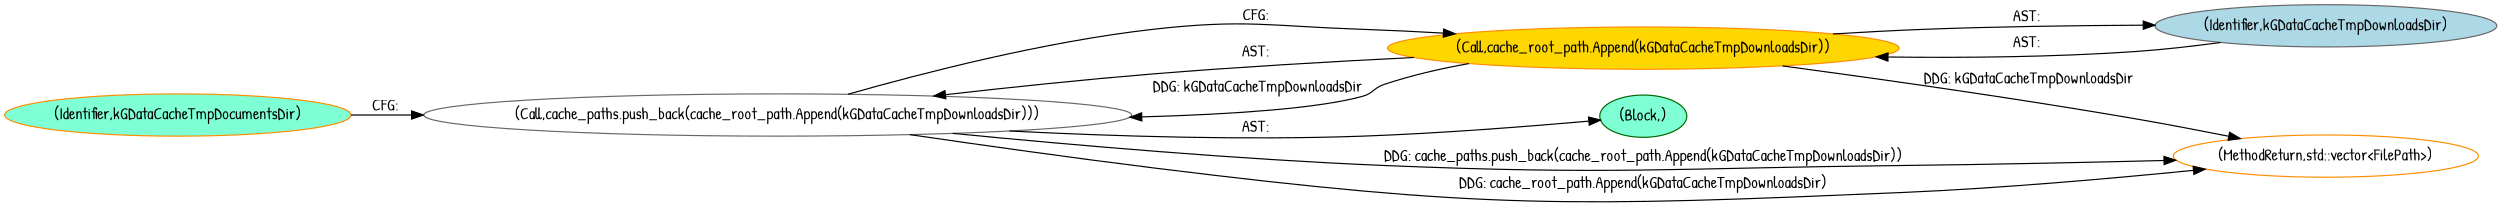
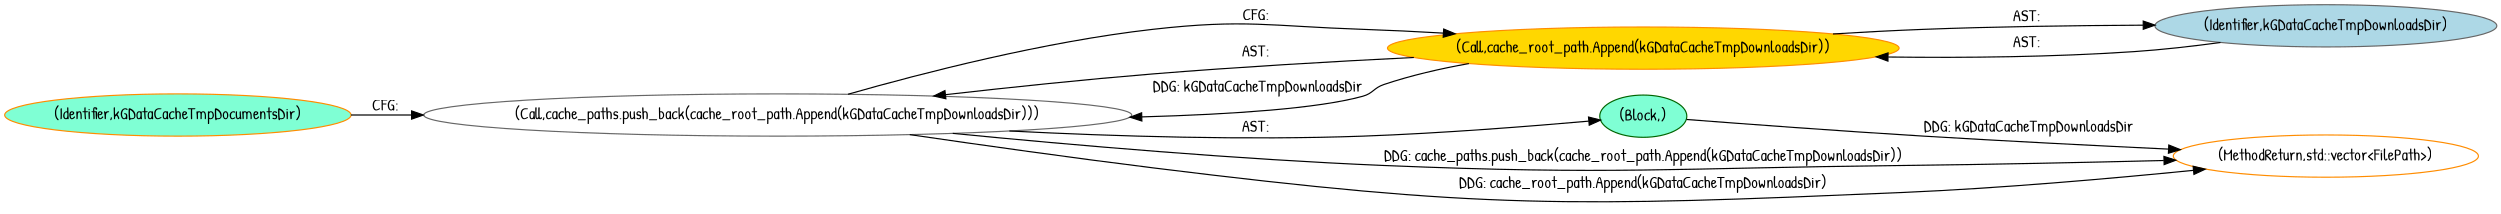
(2006, 98) -> (1927, 136)
